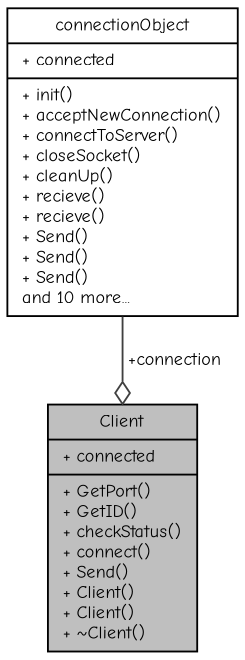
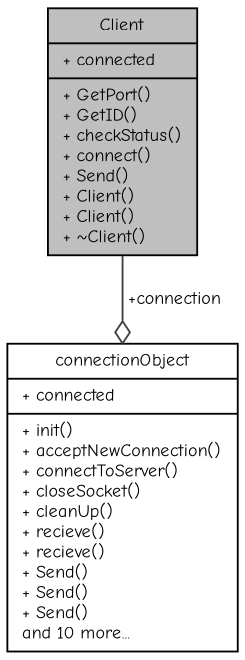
(123, 349) -> (123, 288)
